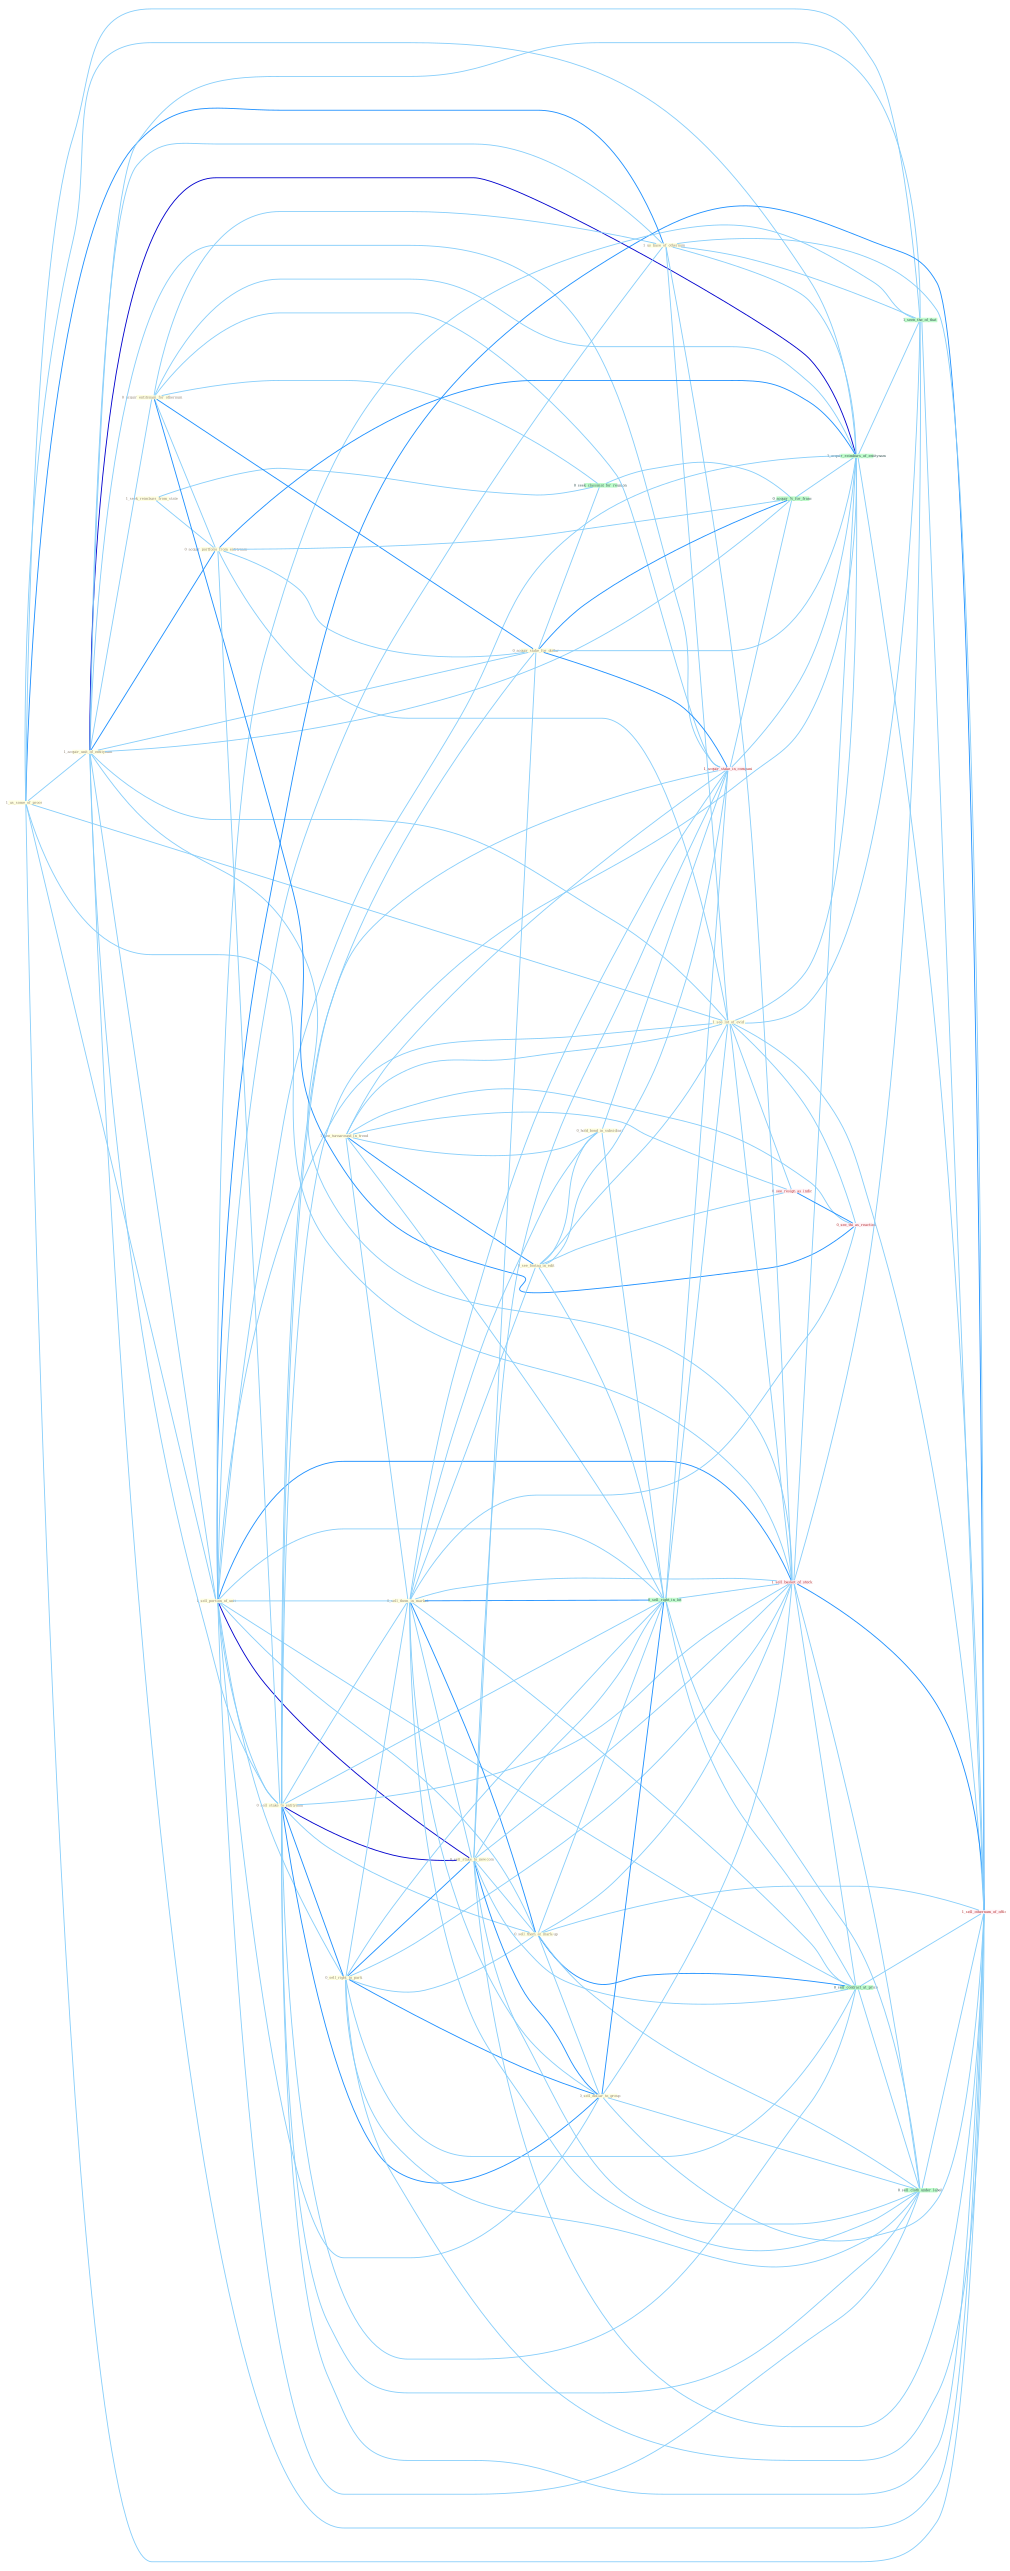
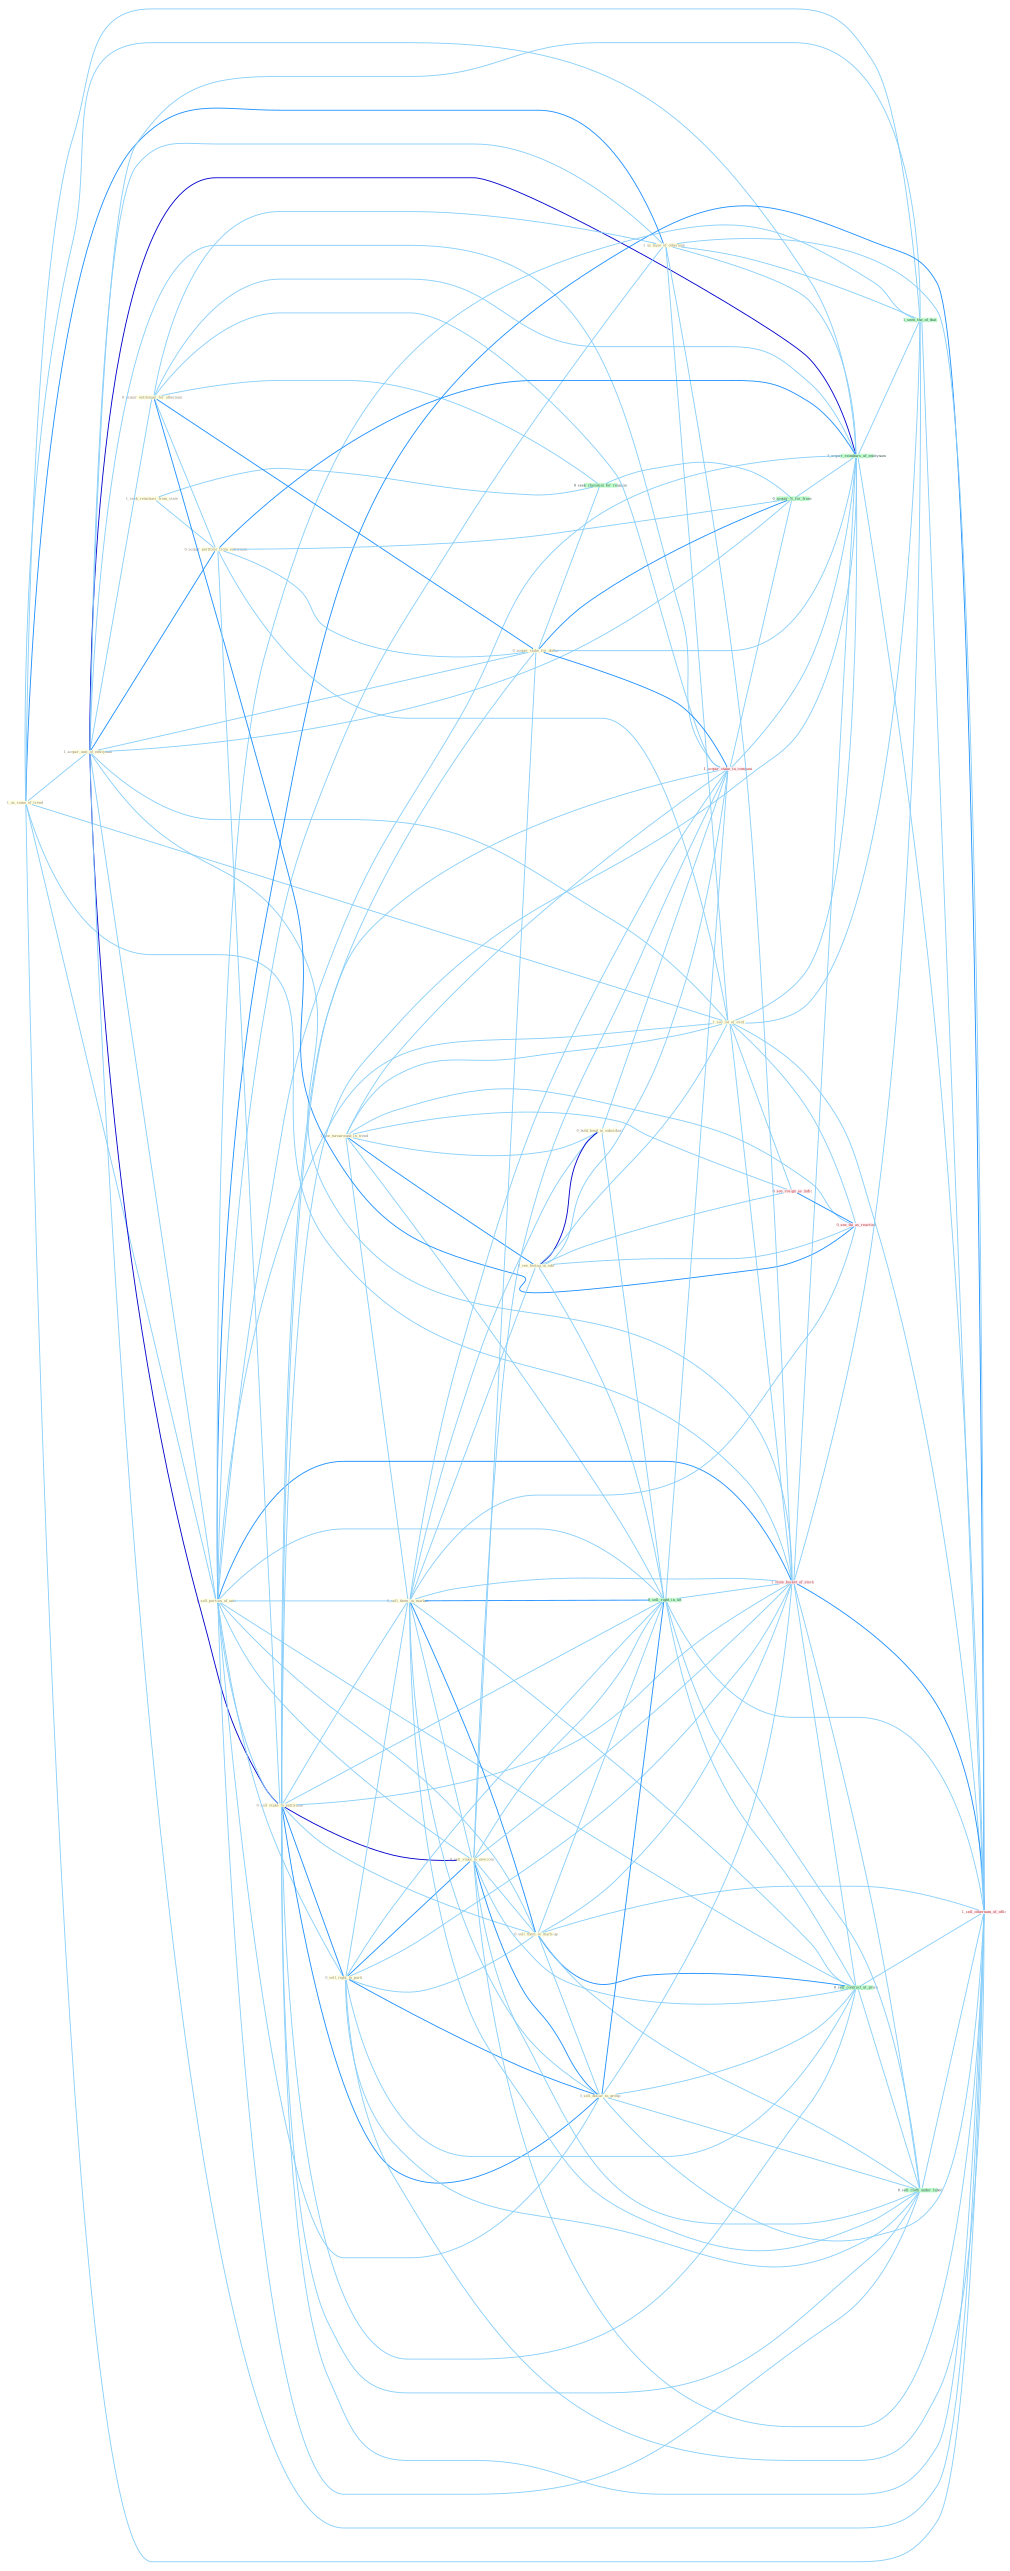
(25, 803) -> (25, 803)
(793, 1191) -> (793, 1191)
(569, 1198) -> (569, 1198)
none -> (705, 1259)
(136, 1289) -> (136, 1289)
(697, 1311) -> (859, 1718)
(793, 1582) -> (793, 1582)
(326, 1747) -> (326, 1747)
none -> (745, 2063)
